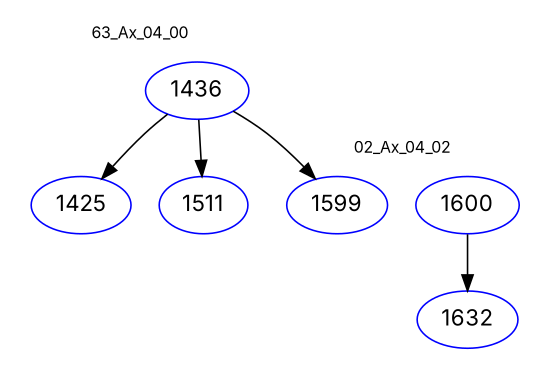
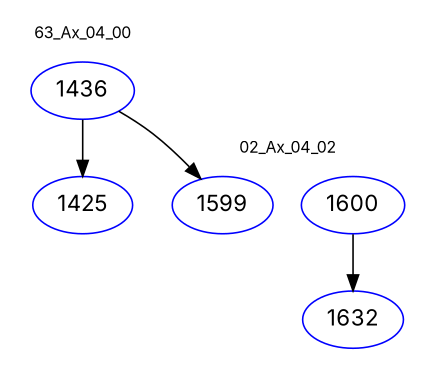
(204, 205) -> none
